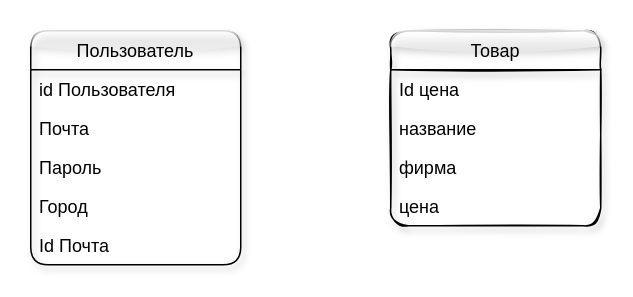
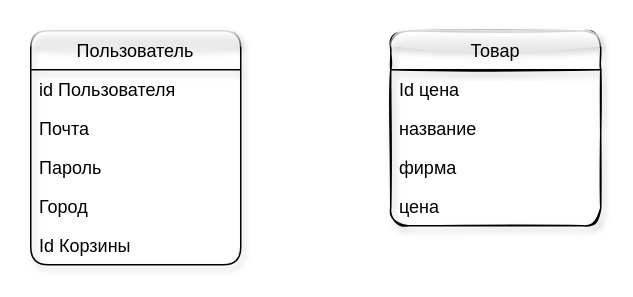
(77, 246) -> (87, 246)
